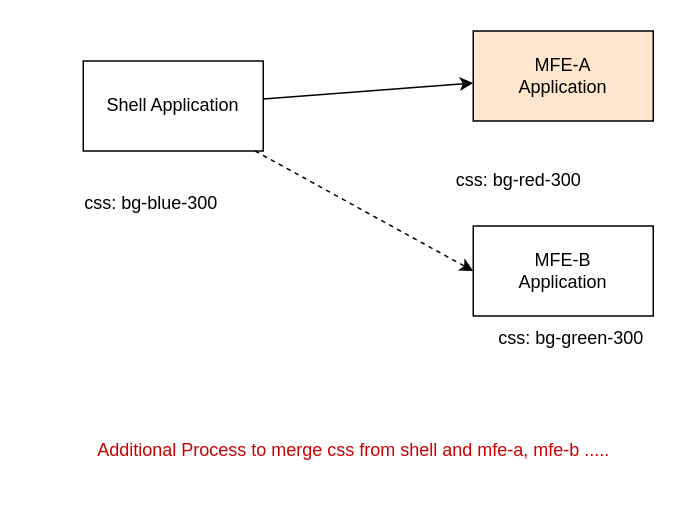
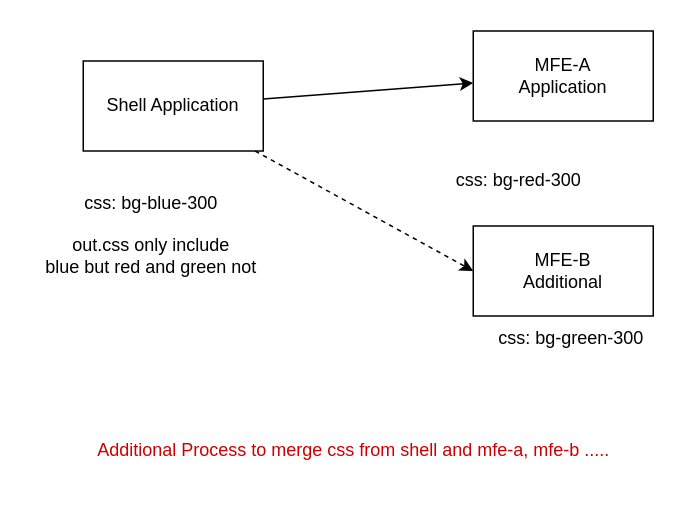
(563, 76) -> (563, 76)
none -> (151, 256)
(563, 271) -> (563, 271)
